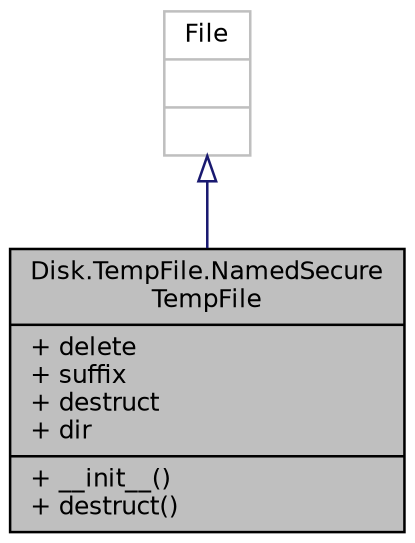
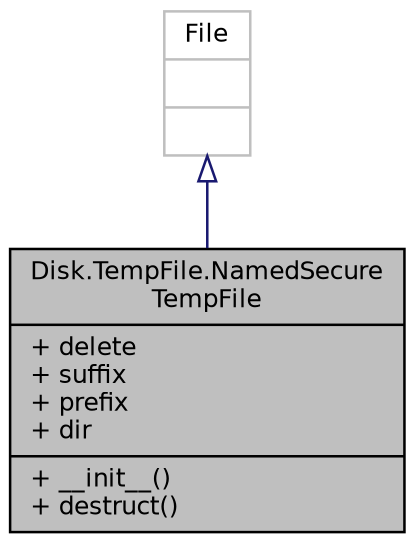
(96, 403) -> (81, 403)
